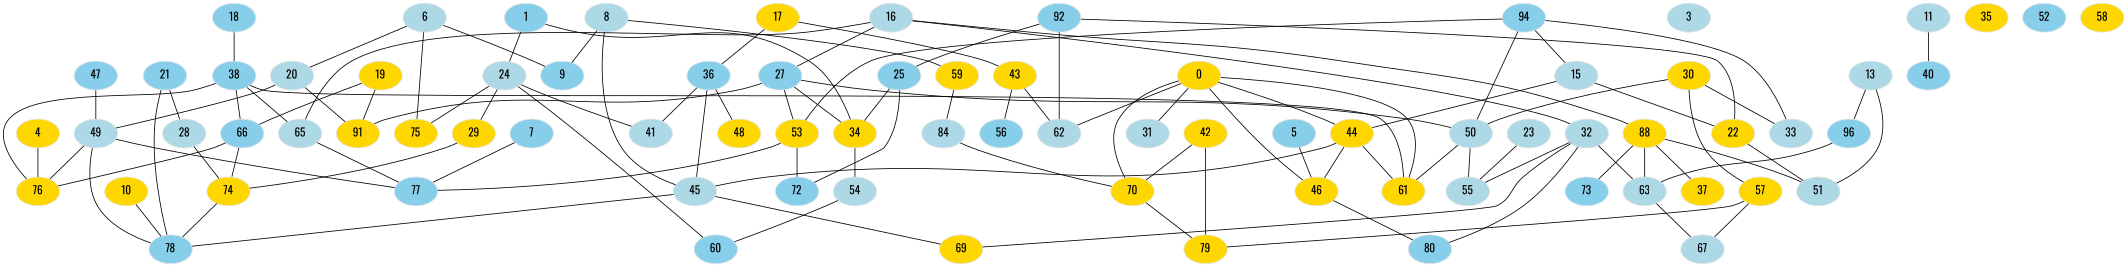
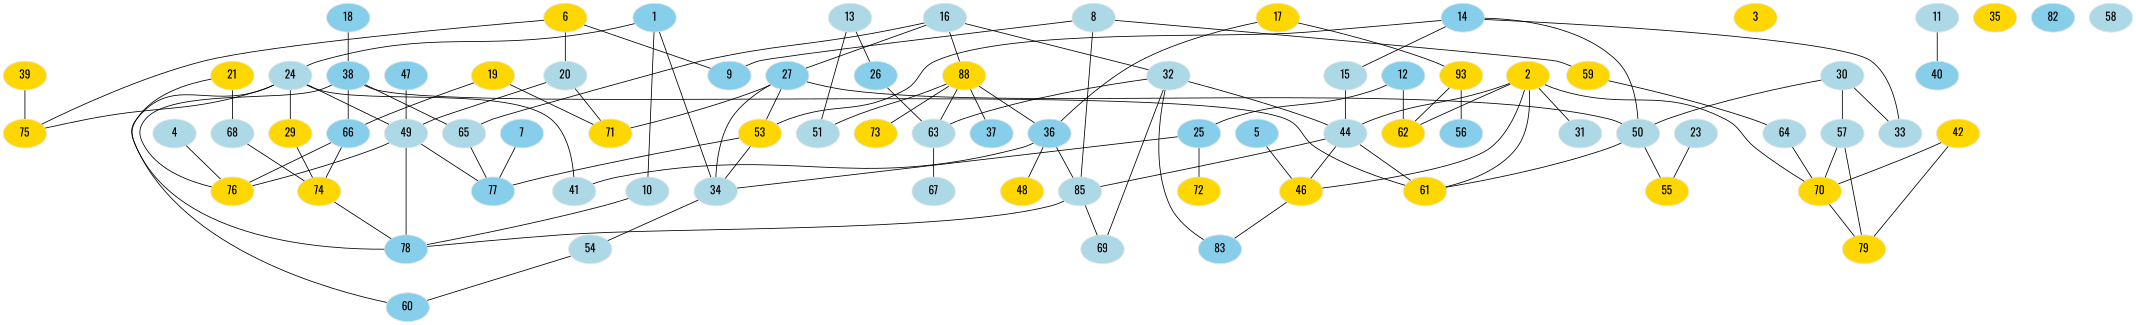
(425, 18) -> (565, 18)
(1059, 18) -> (1403, 76)
(1524, 18) -> (1463, 18)
(1689, 18) -> (1755, 18)
(2044, 18) -> (2053, 18)
(2102, 18) -> (2111, 18)
none -> (25, 76)
(165, 76) -> (232, 76)
(1015, 76) -> (1461, 76)
(1199, 76) -> (1528, 76)
(1689, 76) -> (1842, 76)
none -> (342, 102)
none -> (651, 105)
none -> (1015, 110)
(38, 133) -> (175, 133)
(184, 133) -> (232, 133)
(358, 133) -> (610, 133)
(855, 133) -> (716, 191)
(943, 133) -> (1784, 133)
(1059, 133) -> (1403, 133)
(1352, 133) -> (1345, 133)
(1733, 133) -> none
(1849, 133) -> (876, 76)
(1527, 162) -> (1266, 104)
(797, 163) -> (740, 160)
(126, 191) -> (647, 191)
(695, 191) -> (1080, 191)
(797, 191) -> (1199, 191)
(1468, 191) -> (1667, 191)
(1587, 191) -> (876, 133)
(1703, 191) -> (992, 133)
(1760, 191) -> (1842, 133)
(1732, 220) -> (1831, 162)
(961, 249) -> (1103, 249)
(1430, 249) -> (1220, 249)
